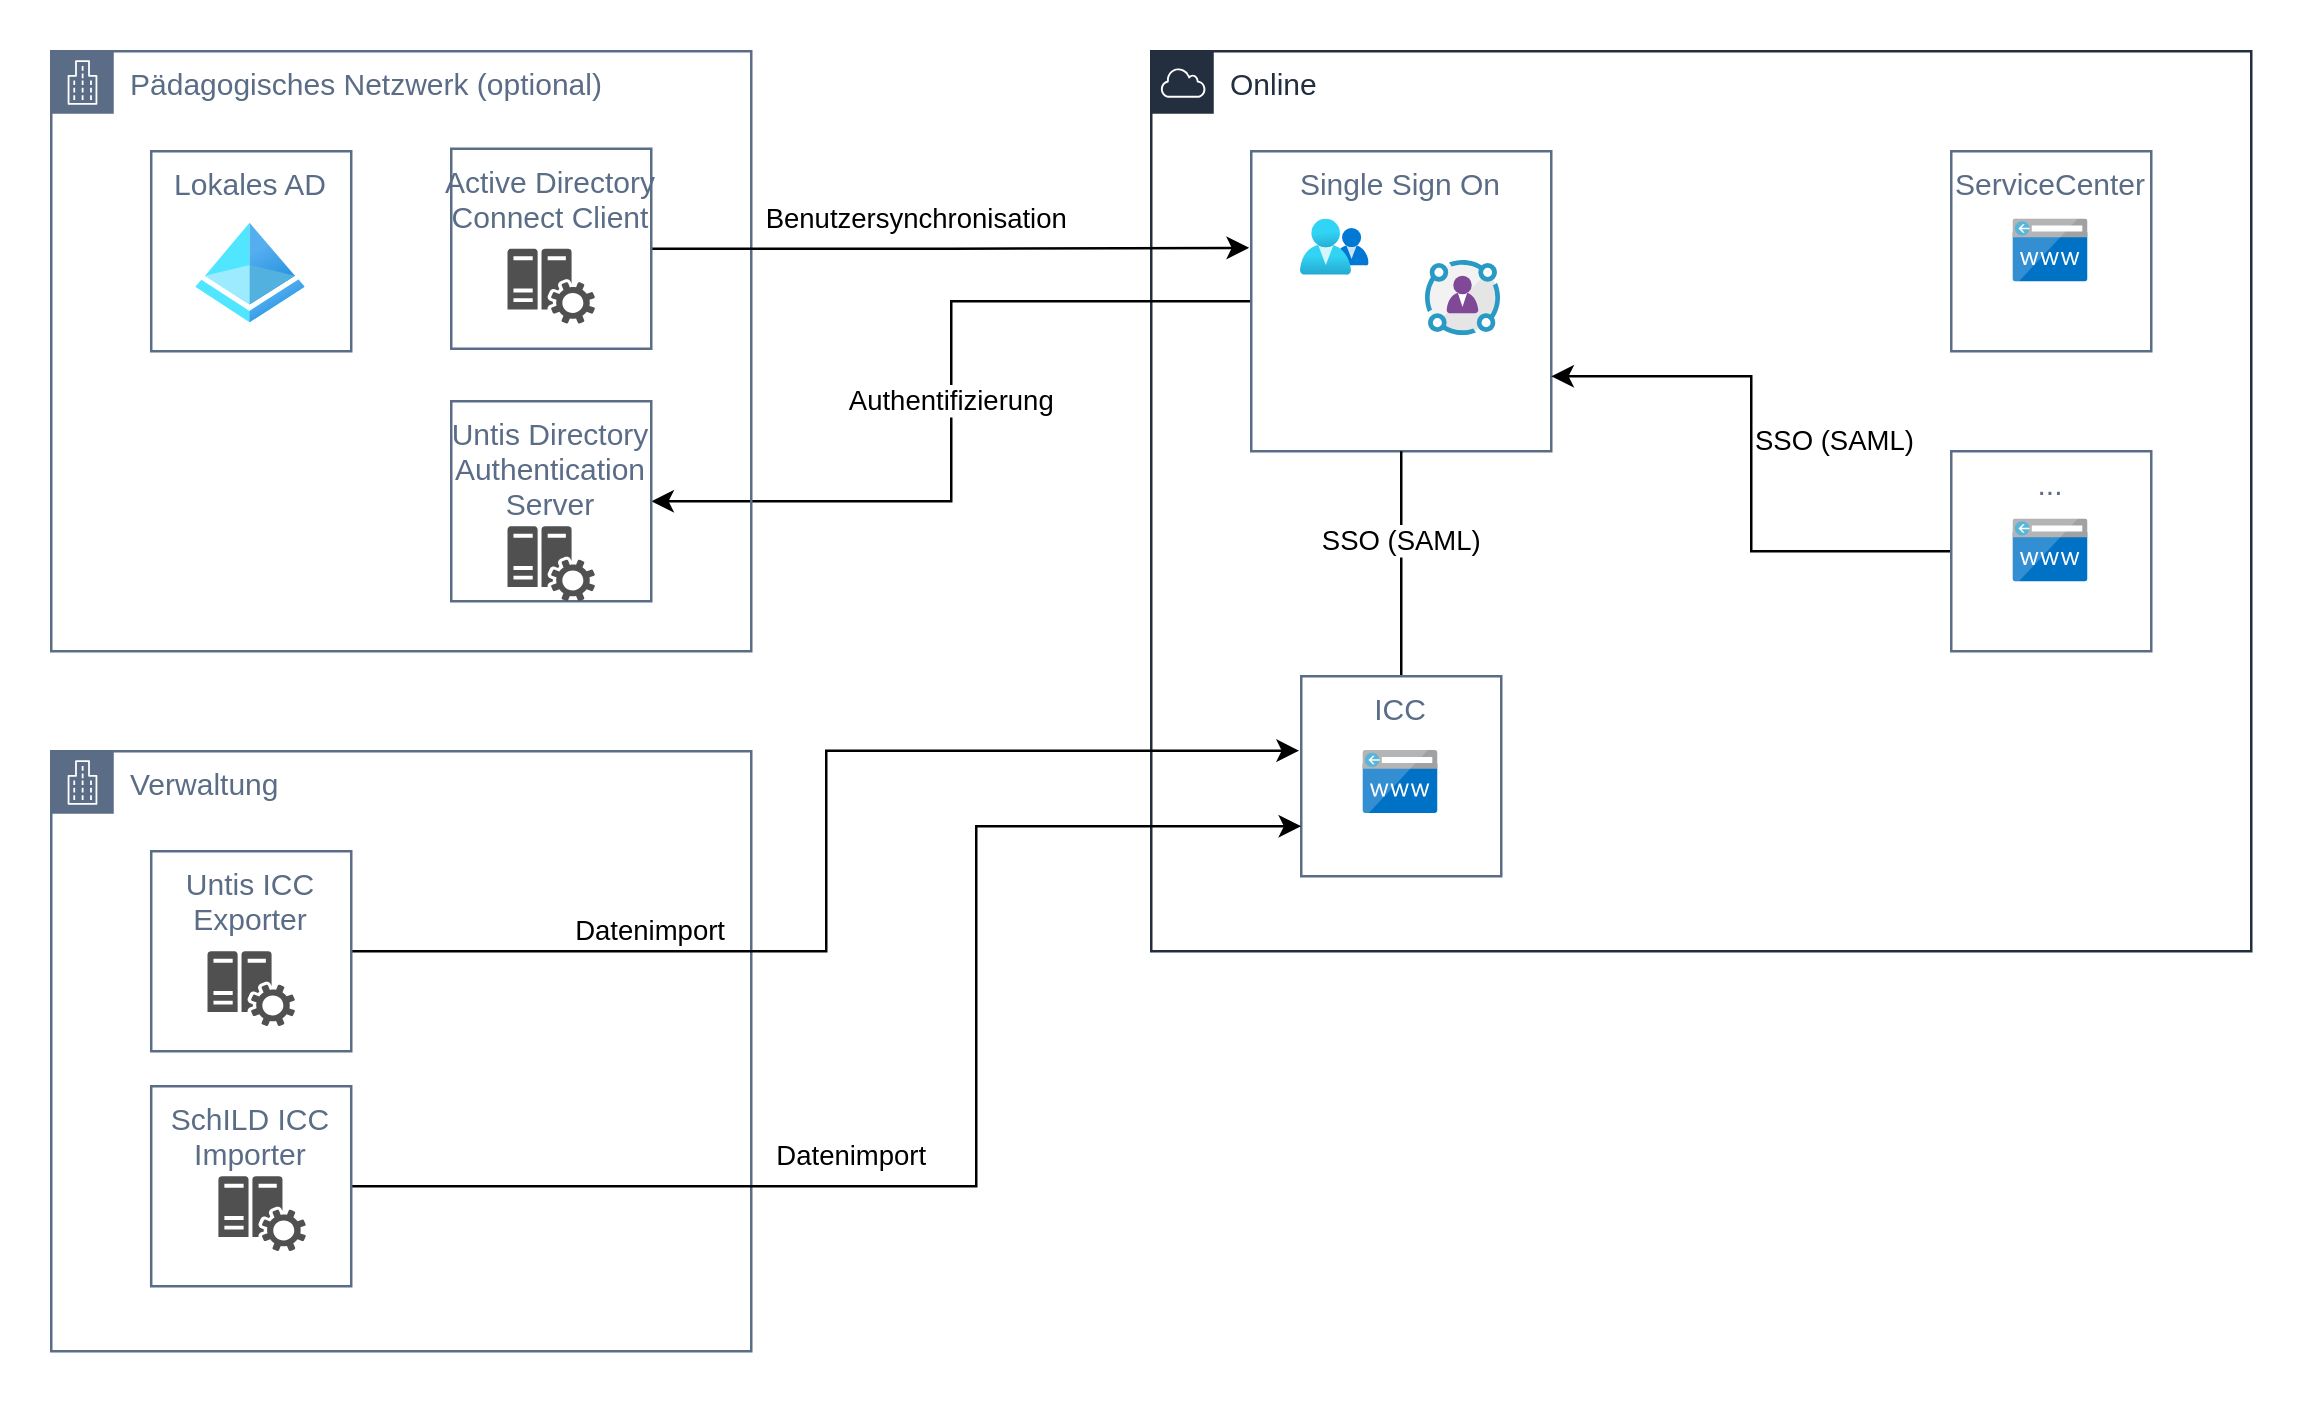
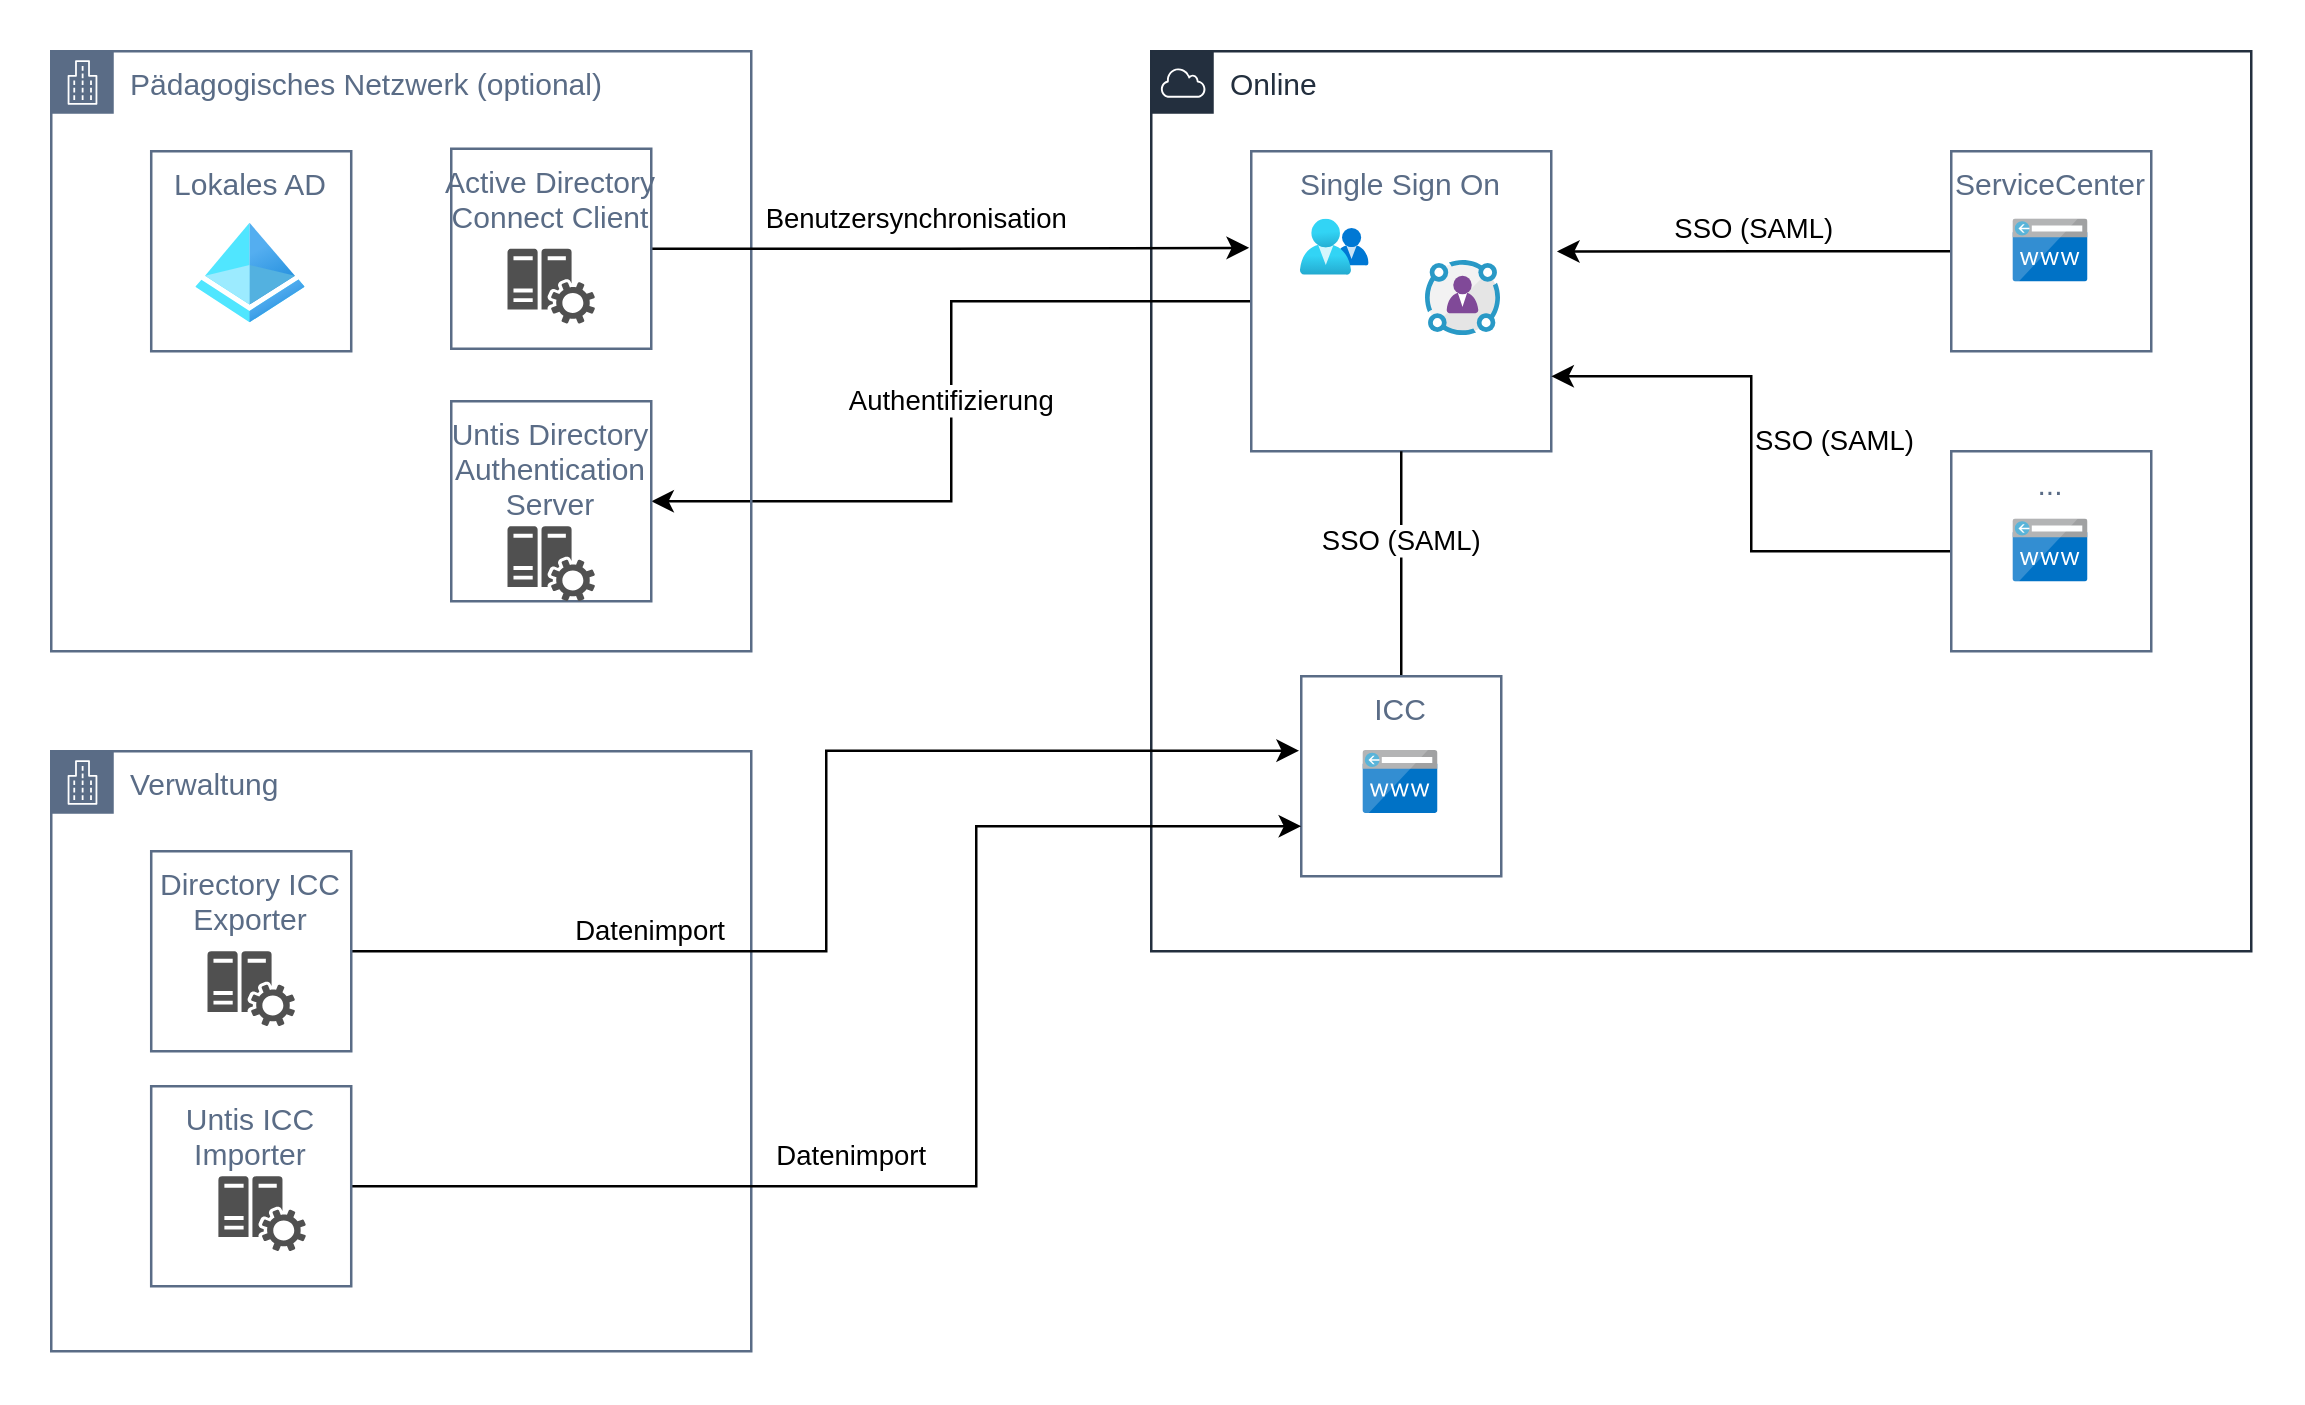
none -> (1762, 251)
(250, 885) -> (250, 885)
(250, 1120) -> (250, 1120)
